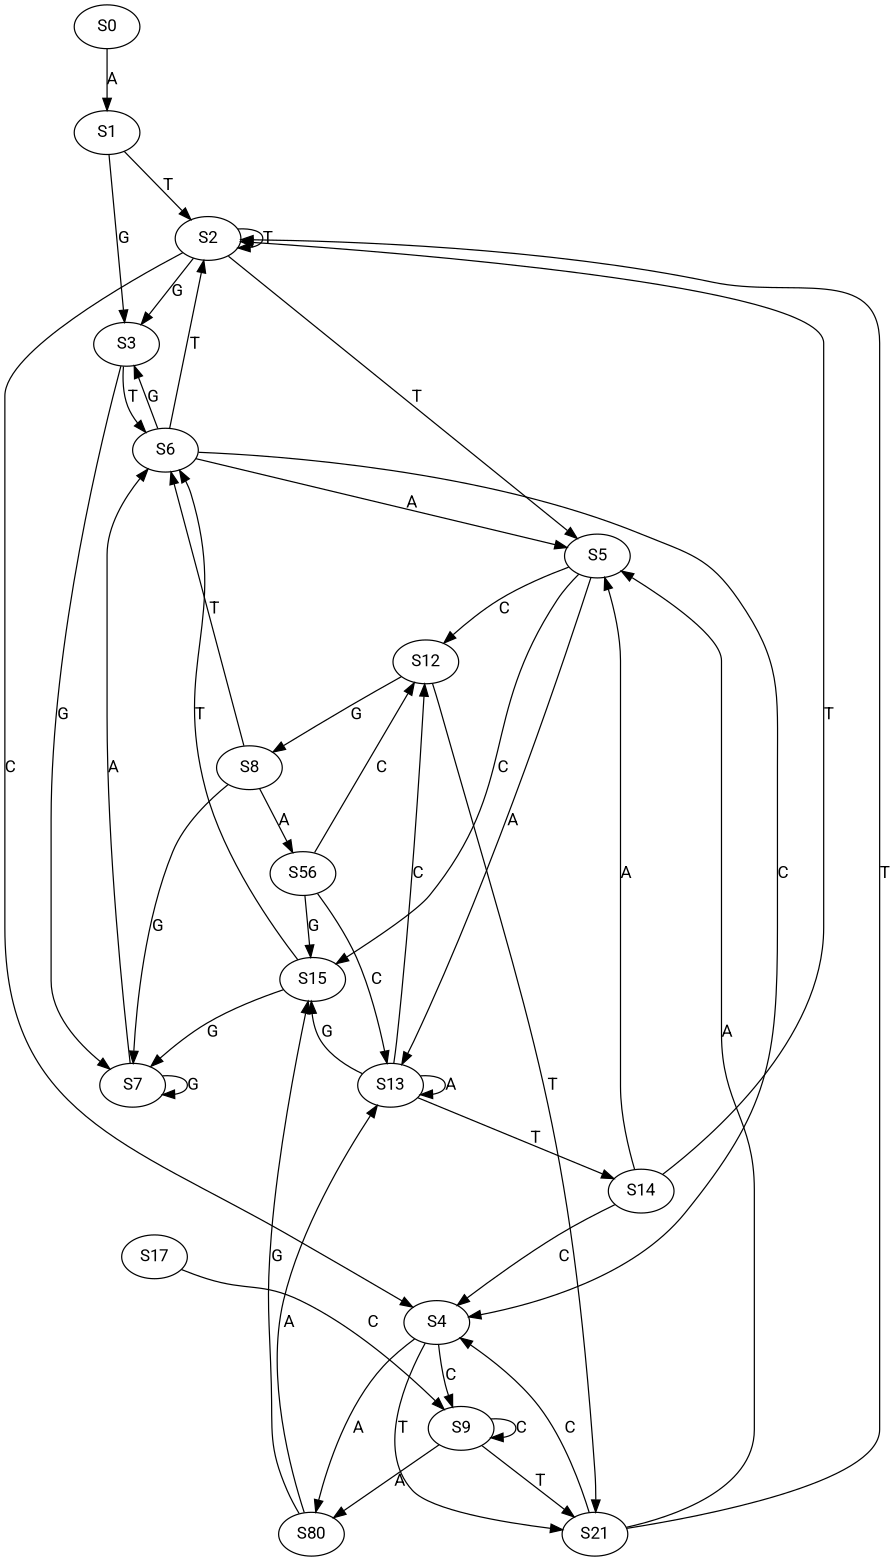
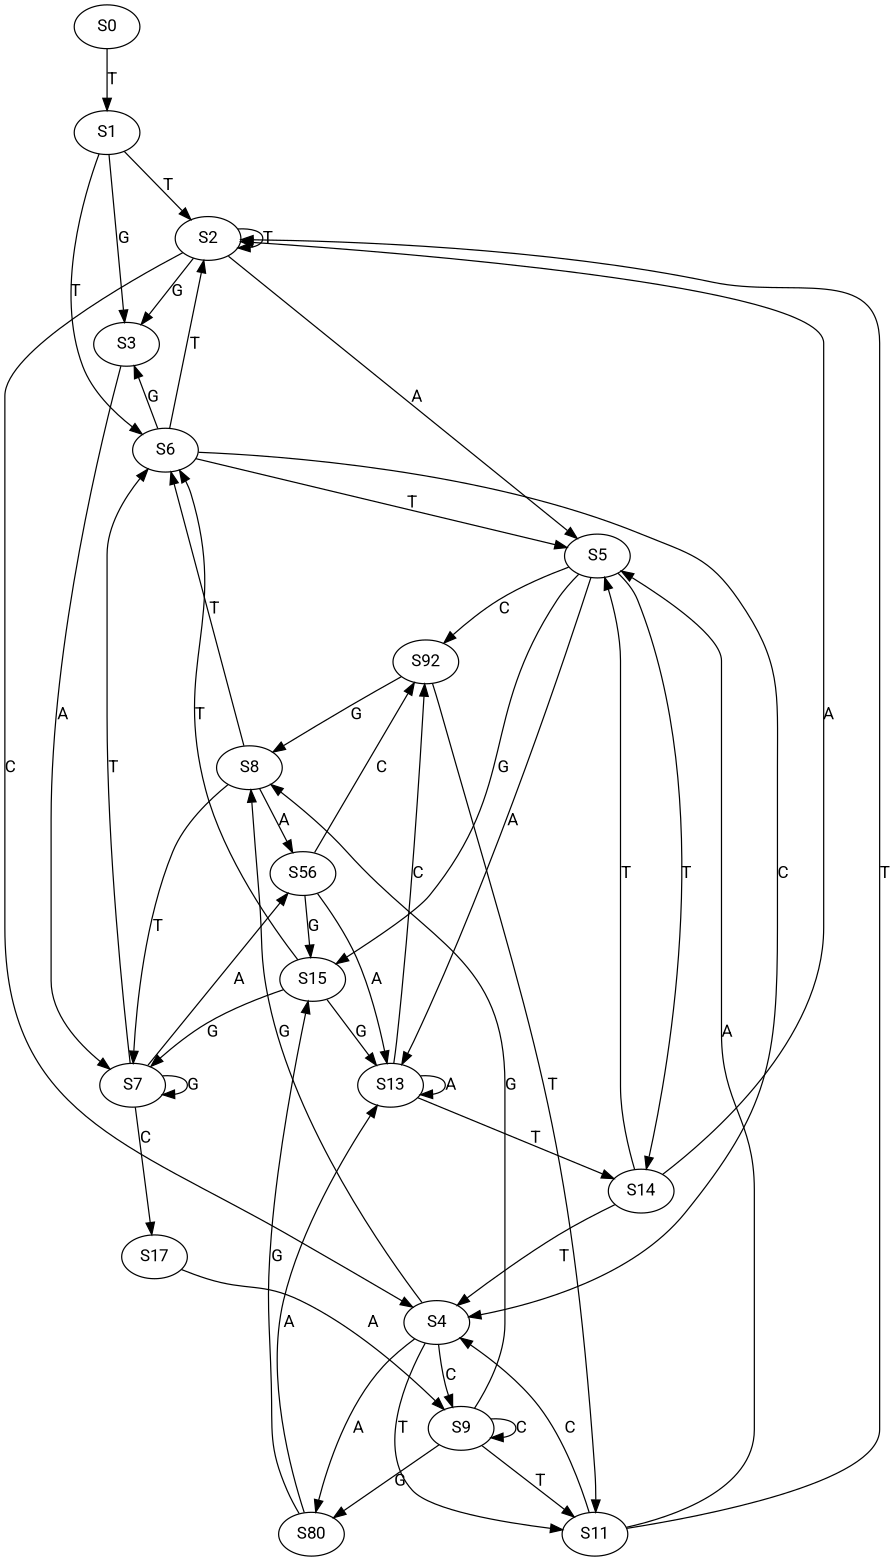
(113, 80) -> (113, 80)
(125, 396) -> (71, 299)
(417, 397) -> (417, 397)
(412, 503) -> (412, 503)
(426, 662) -> (426, 662)
(63, 715) -> (63, 715)
(829, 715) -> (829, 715)
(114, 768) -> (114, 768)
(504, 768) -> (504, 768)
none -> (681, 860)
(627, 874) -> (627, 874)
(158, 926) -> (158, 926)
(377, 979) -> (377, 979)
none -> (214, 984)
(328, 1050) -> (348, 1027)
none -> (284, 1056)
none -> (503, 1059)
none -> (143, 1165)
(565, 1257) -> (565, 1257)
(374, 1323) -> (374, 1323)
(400, 1481) -> (400, 1481)
(595, 1534) -> (595, 1534)
